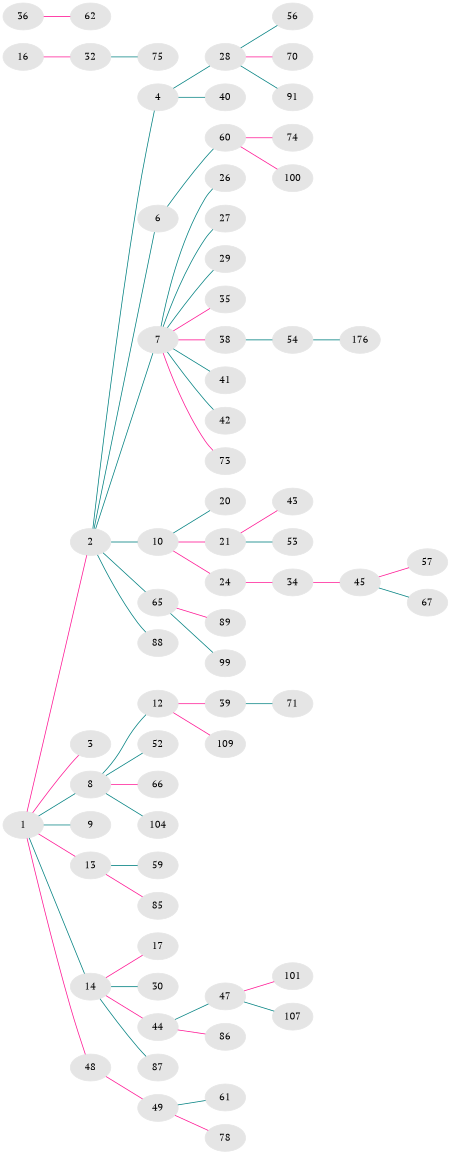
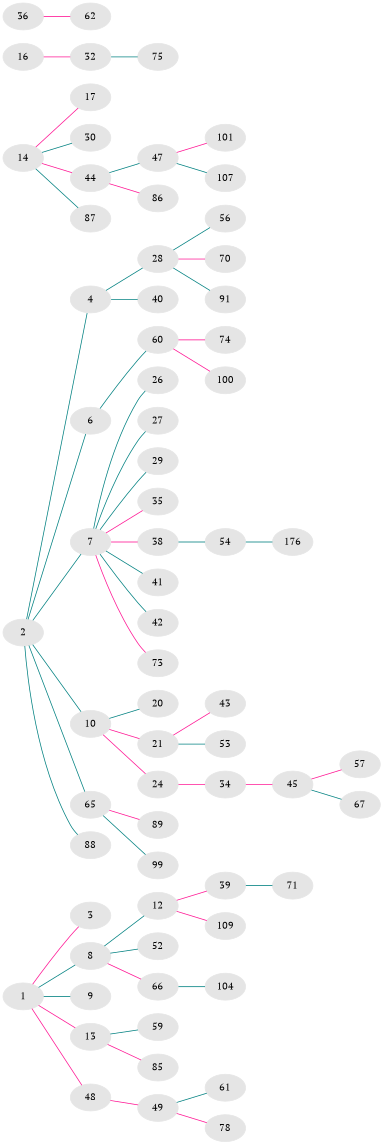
(57, 683) -> none
(124, 805) -> (192, 987)
(57, 906) -> none
